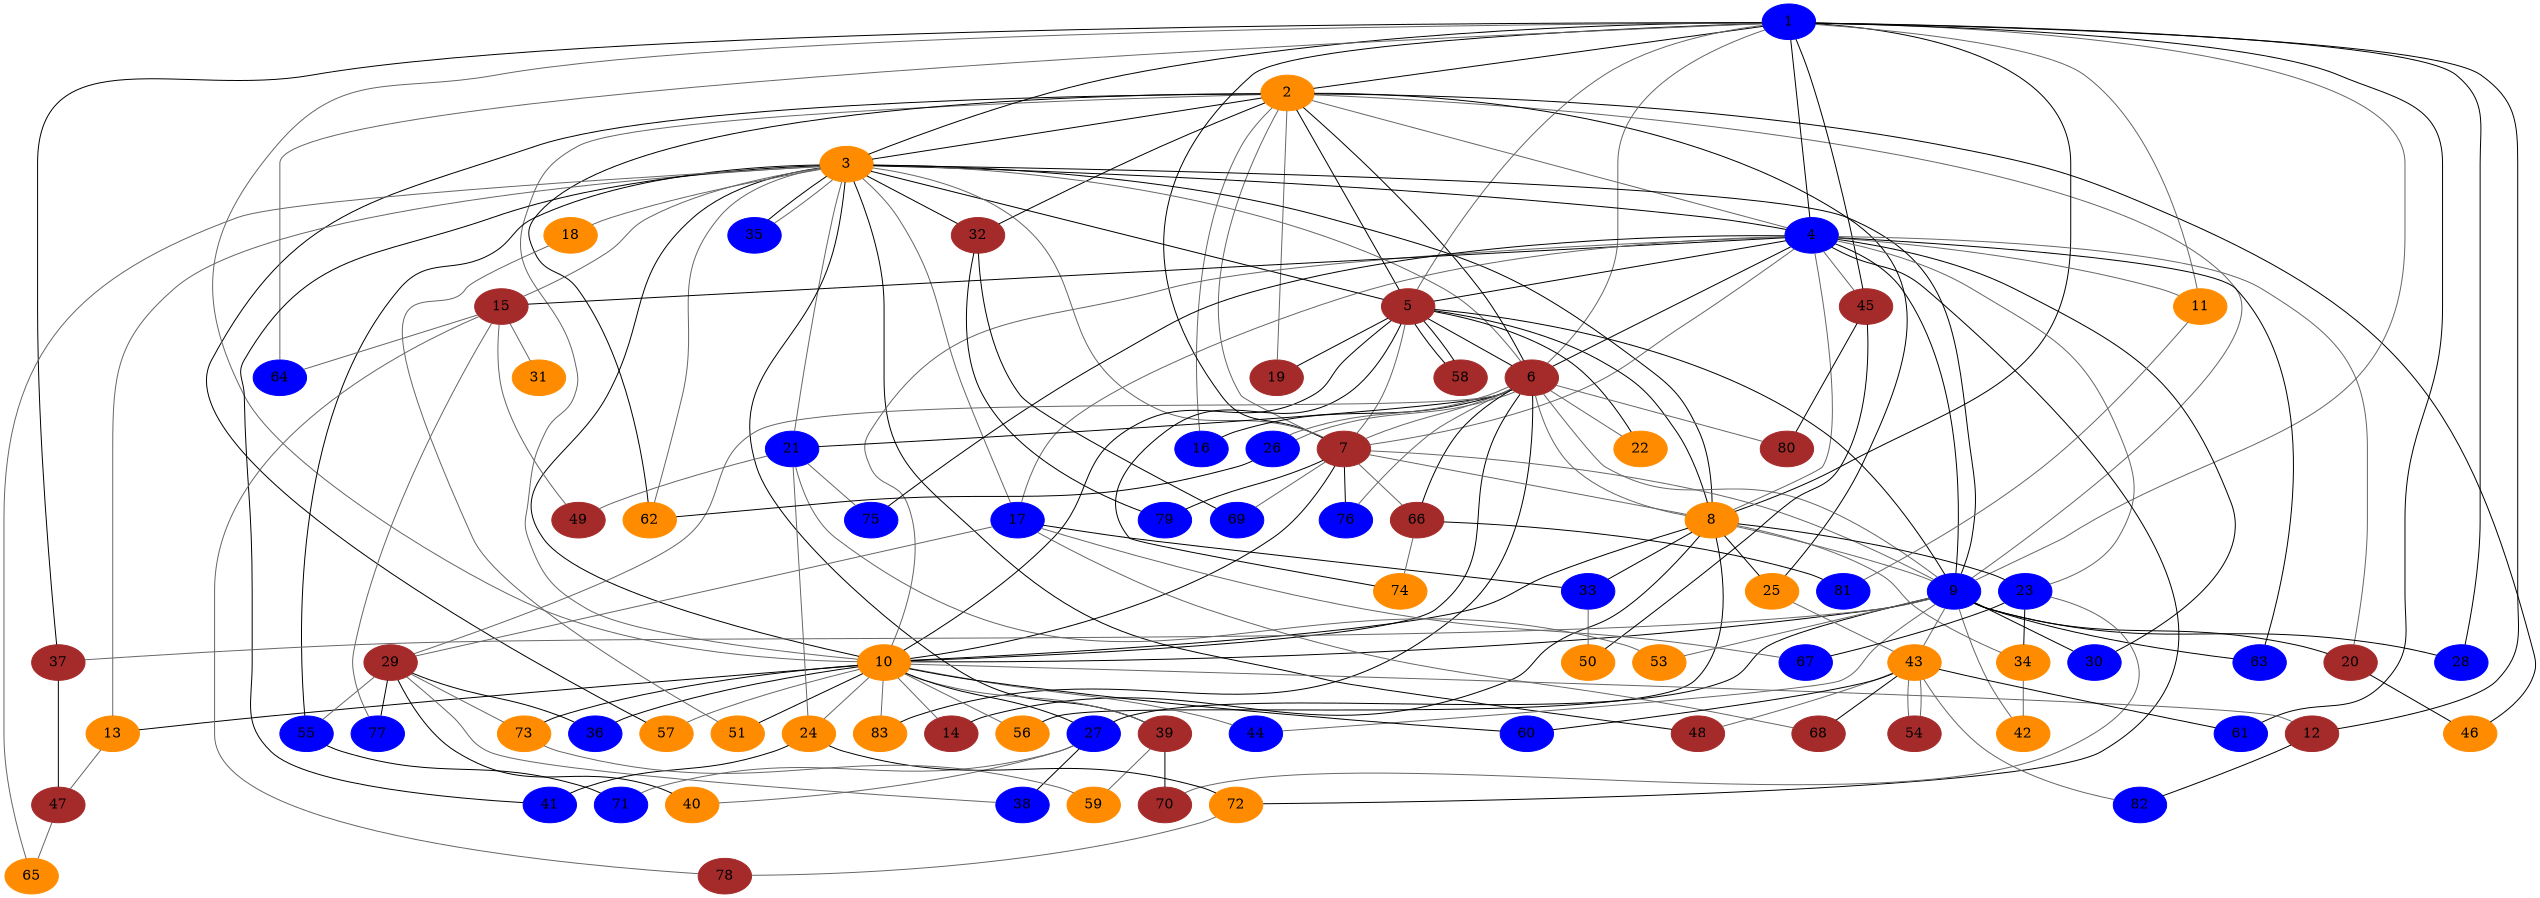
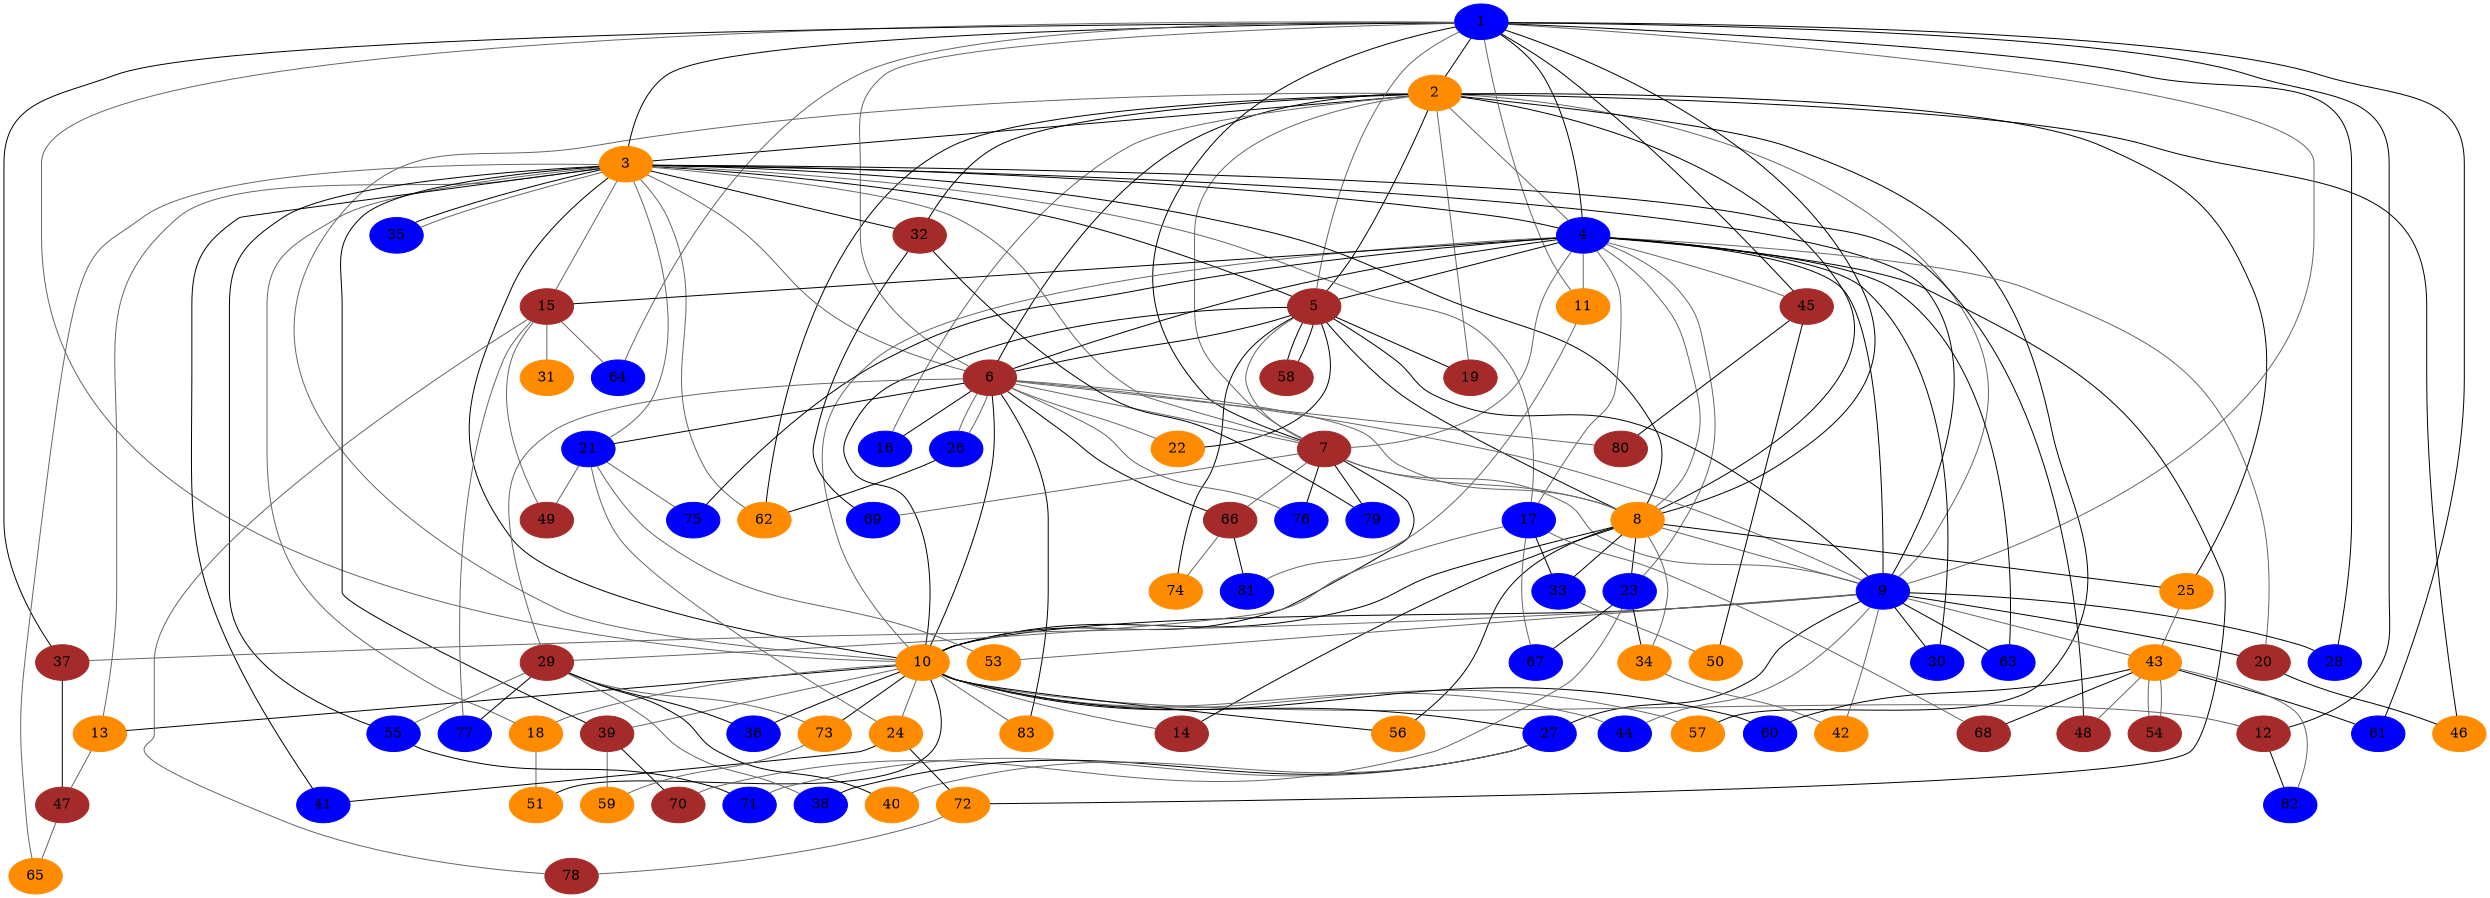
none -> (1790, 230)
none -> (682, 690)
(953, 698) -> (1232, 716)
